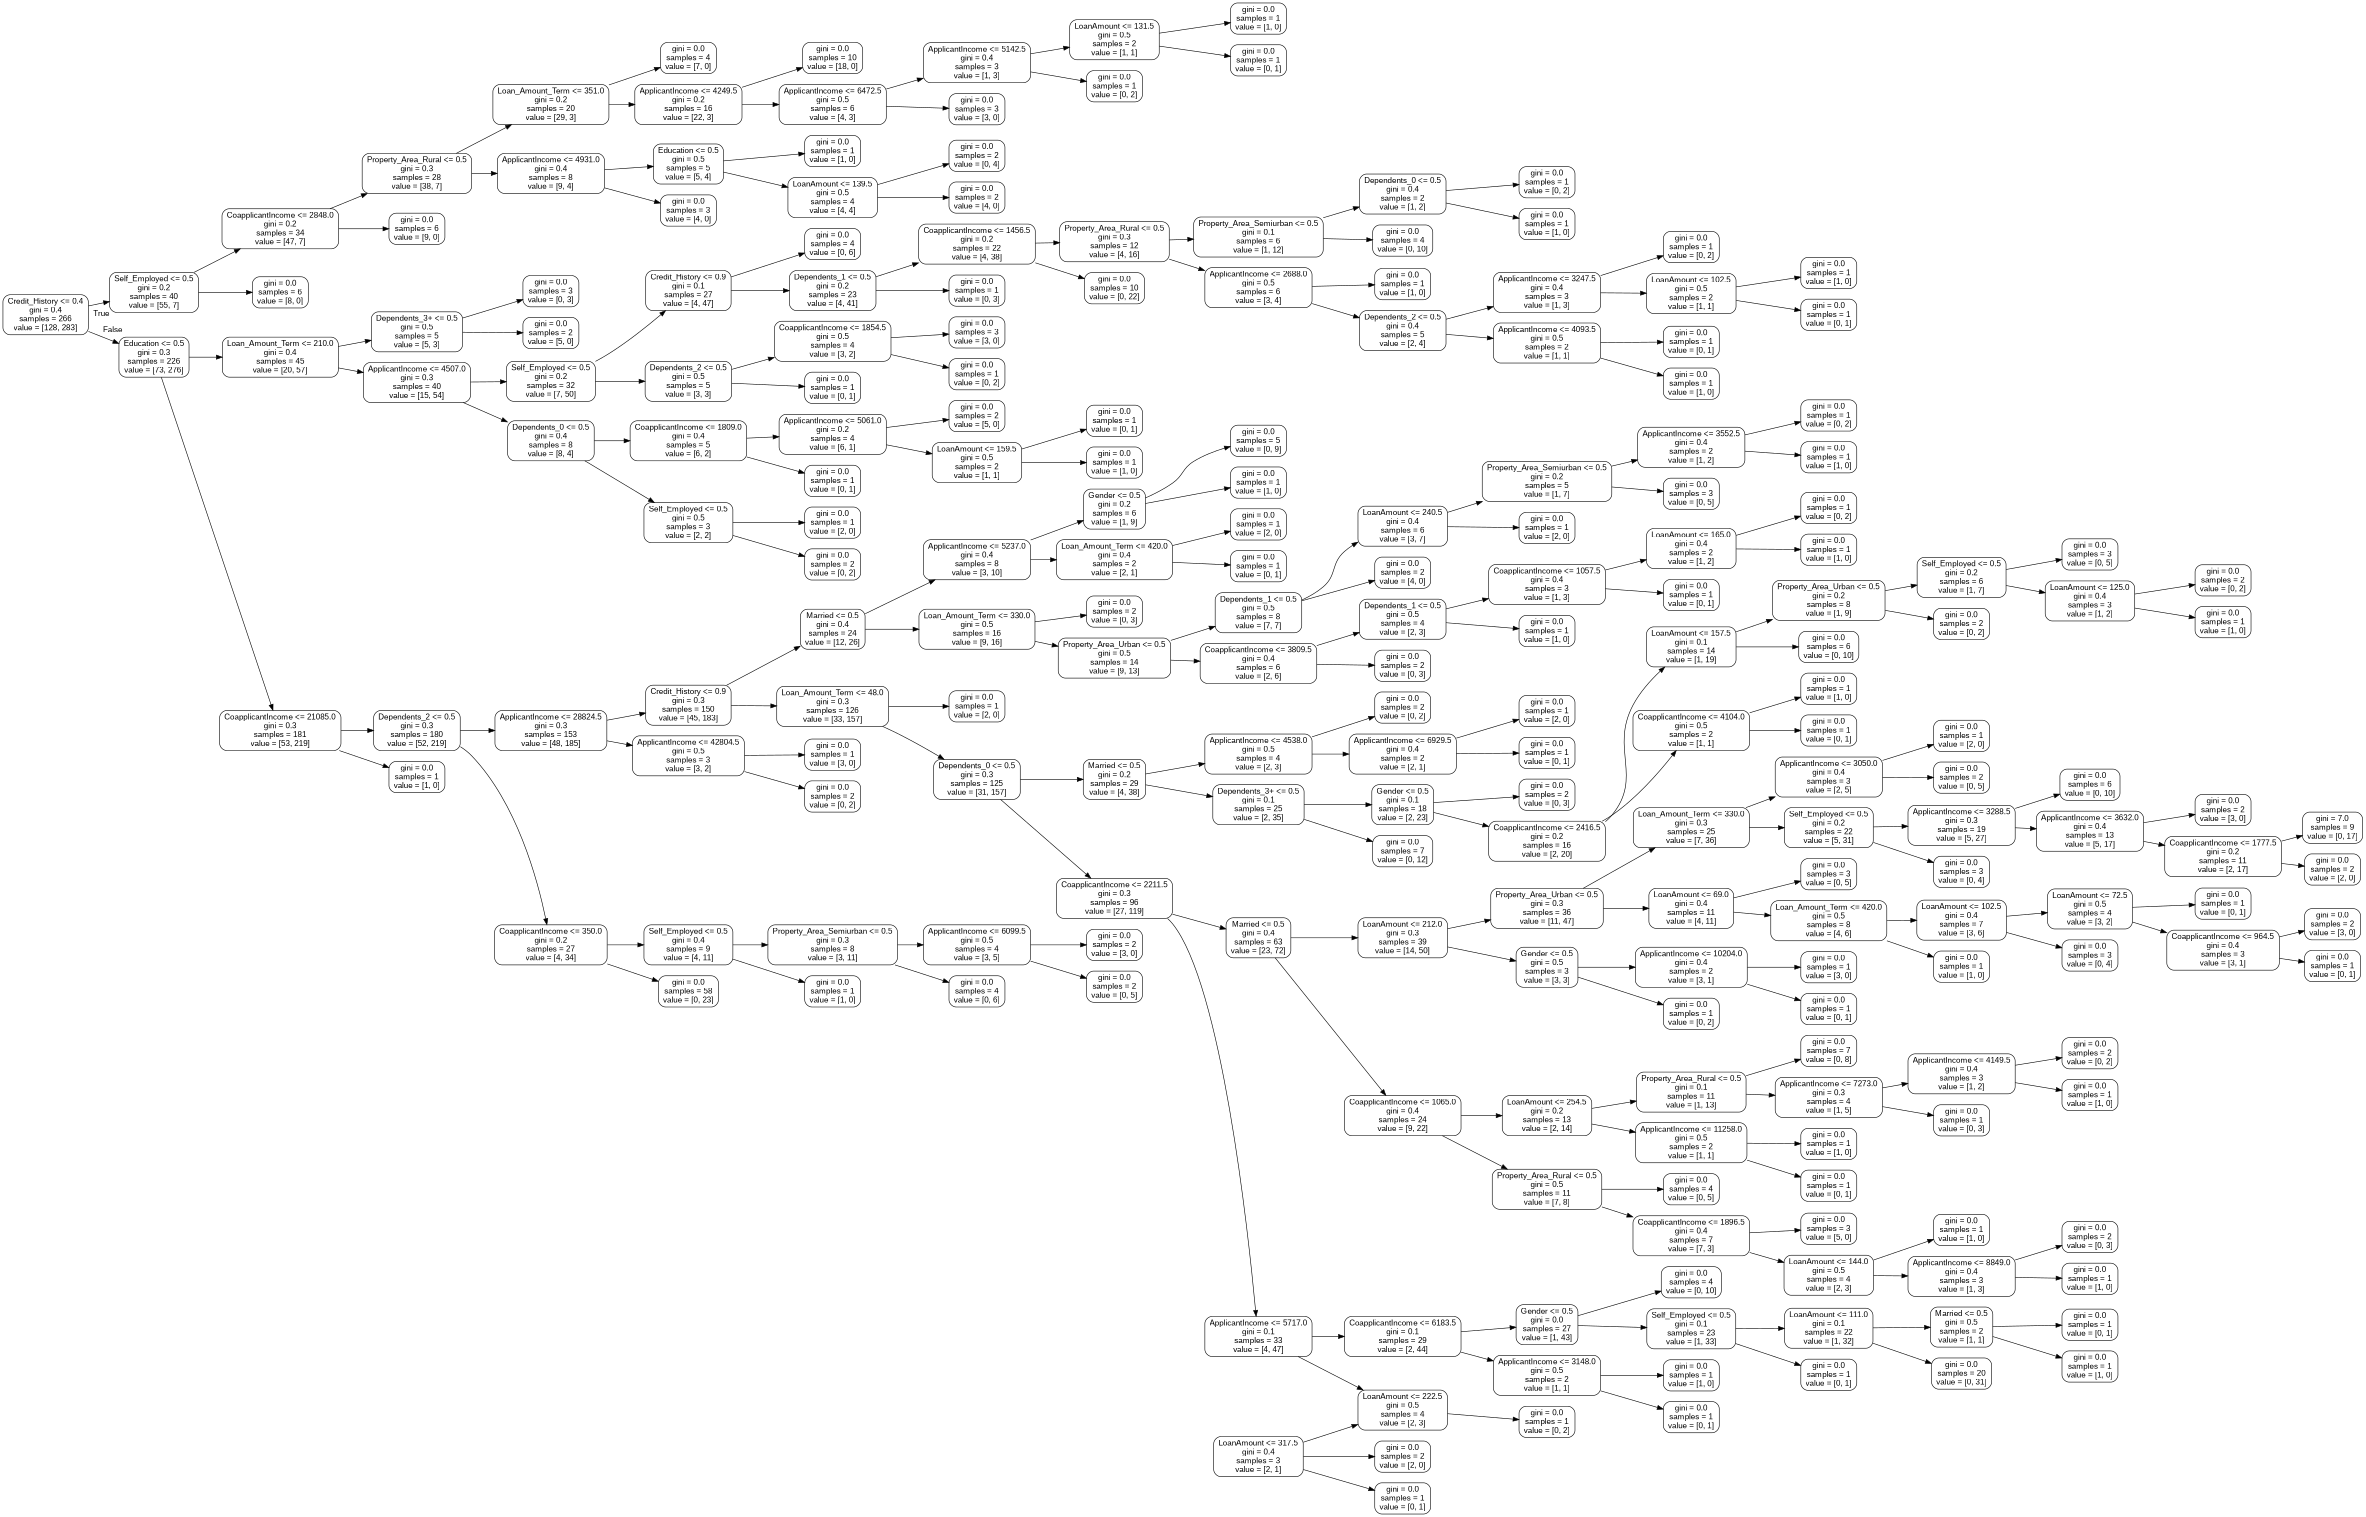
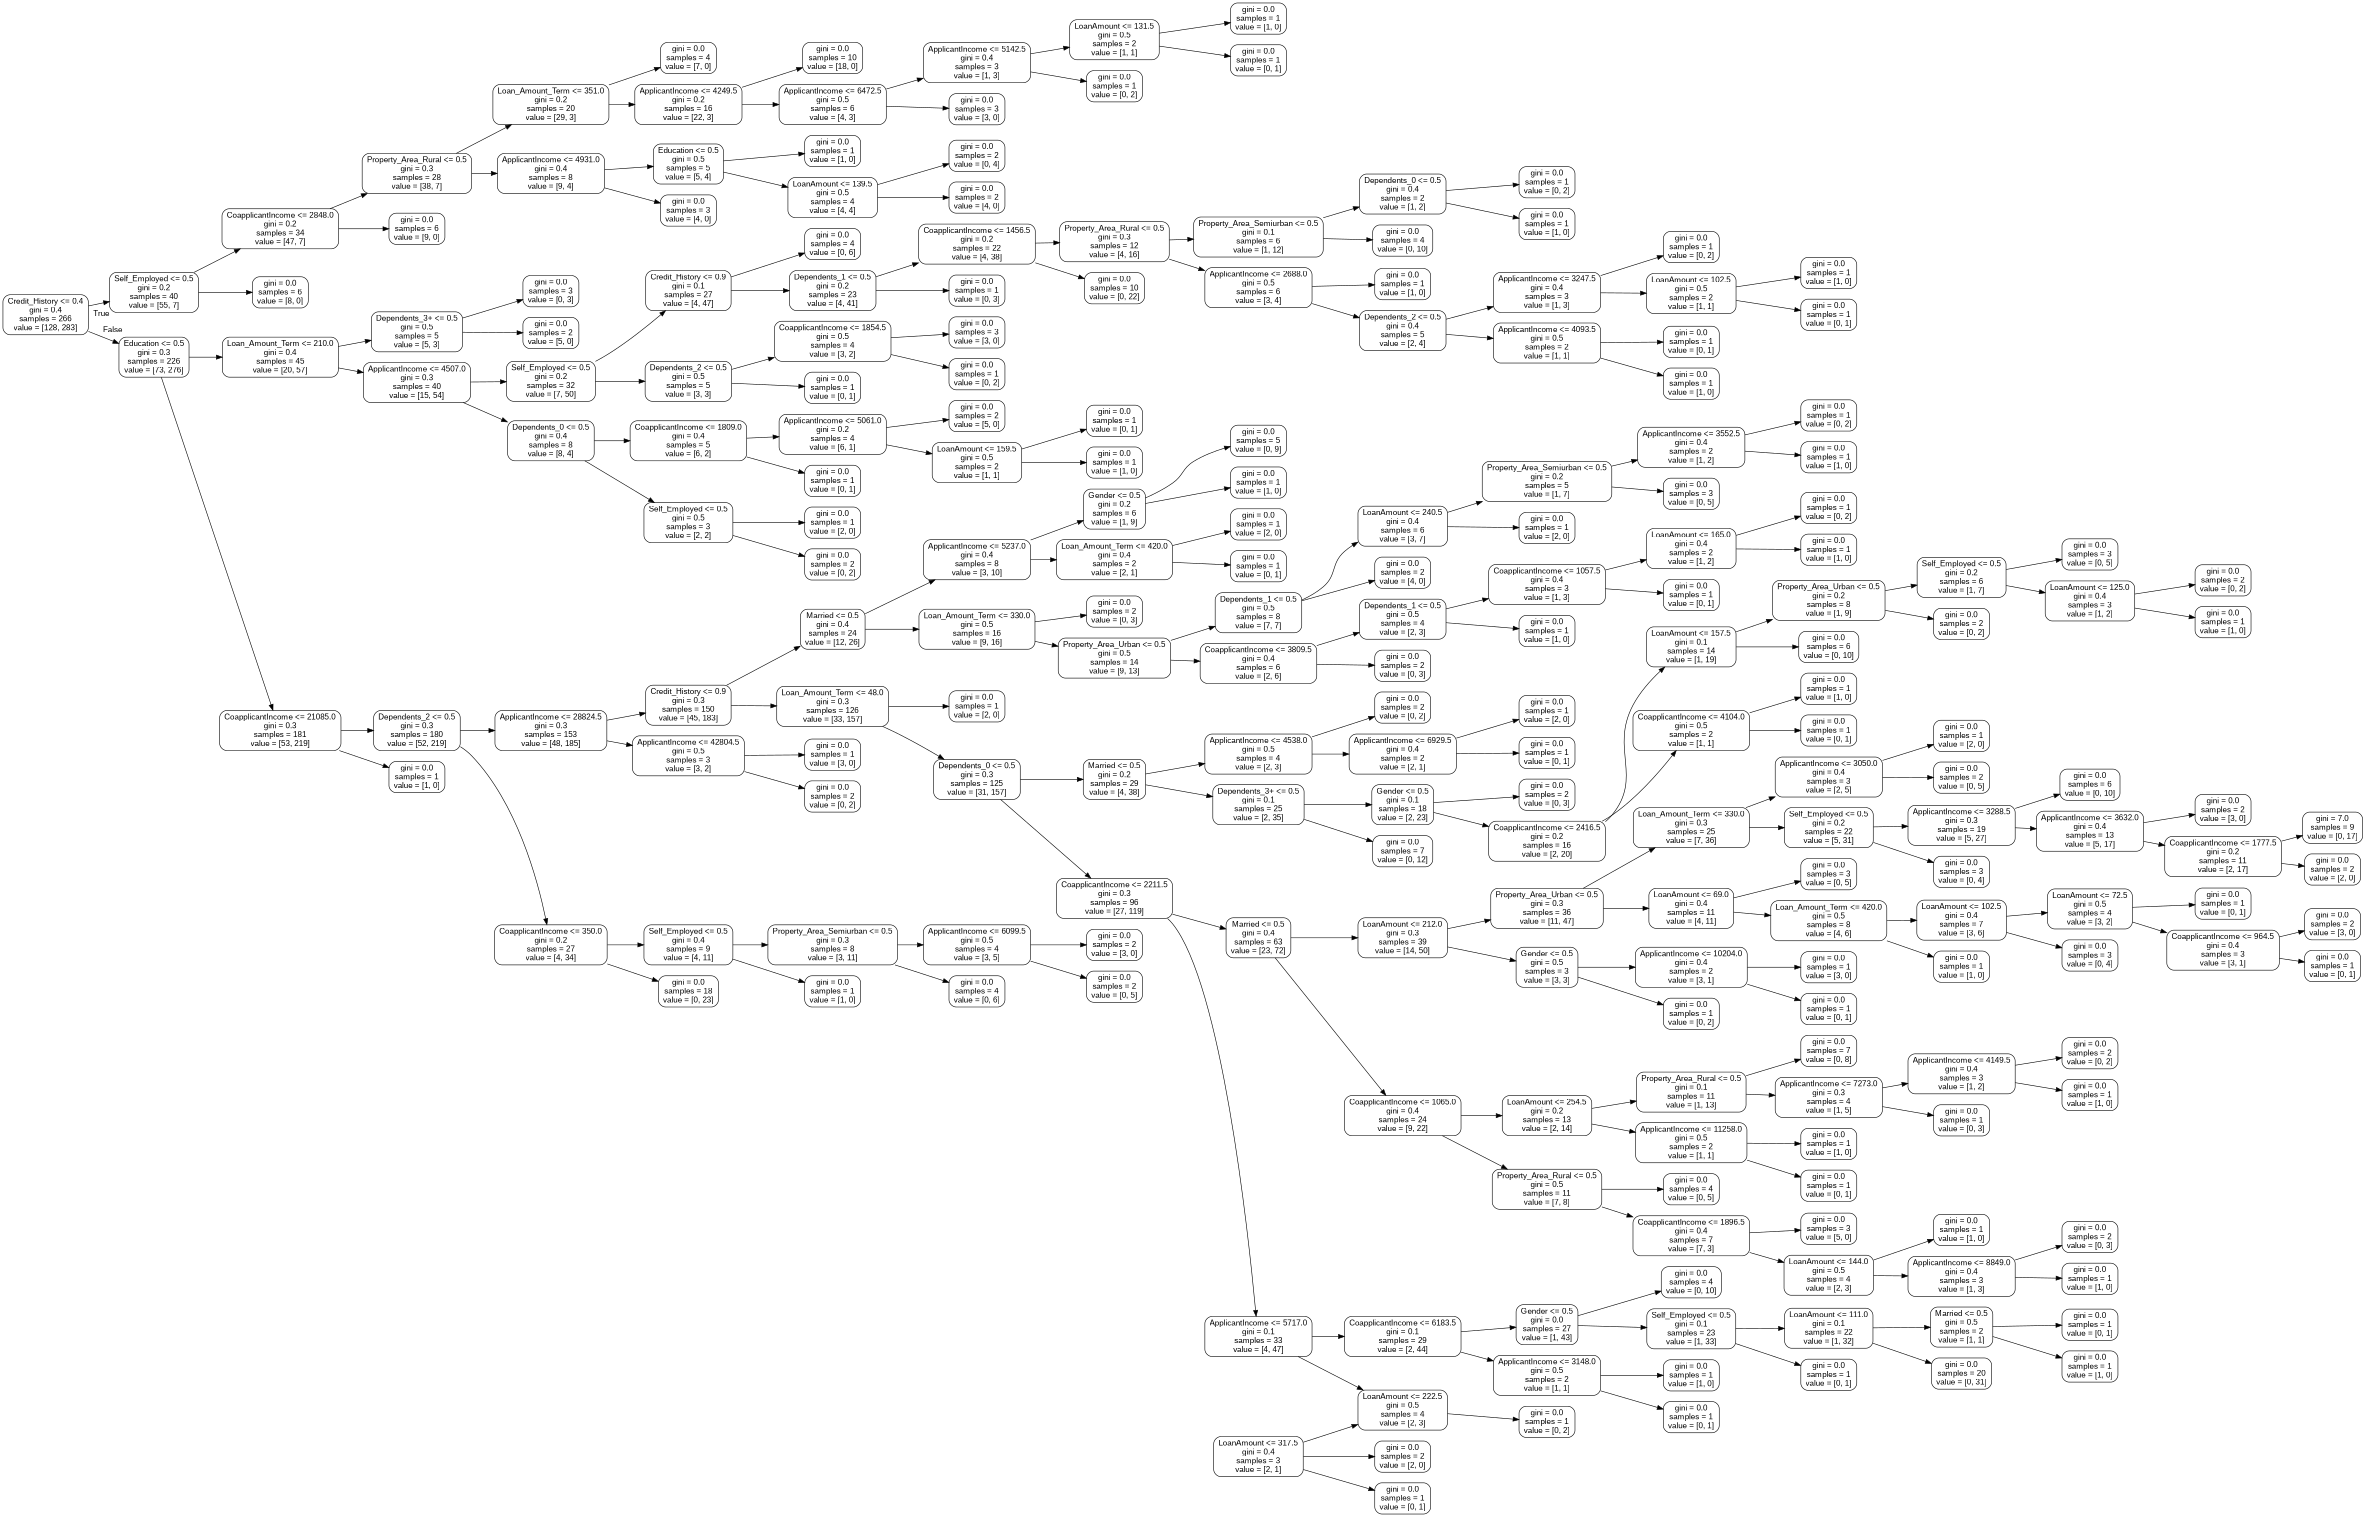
(688, 991) -> (688, 991)
